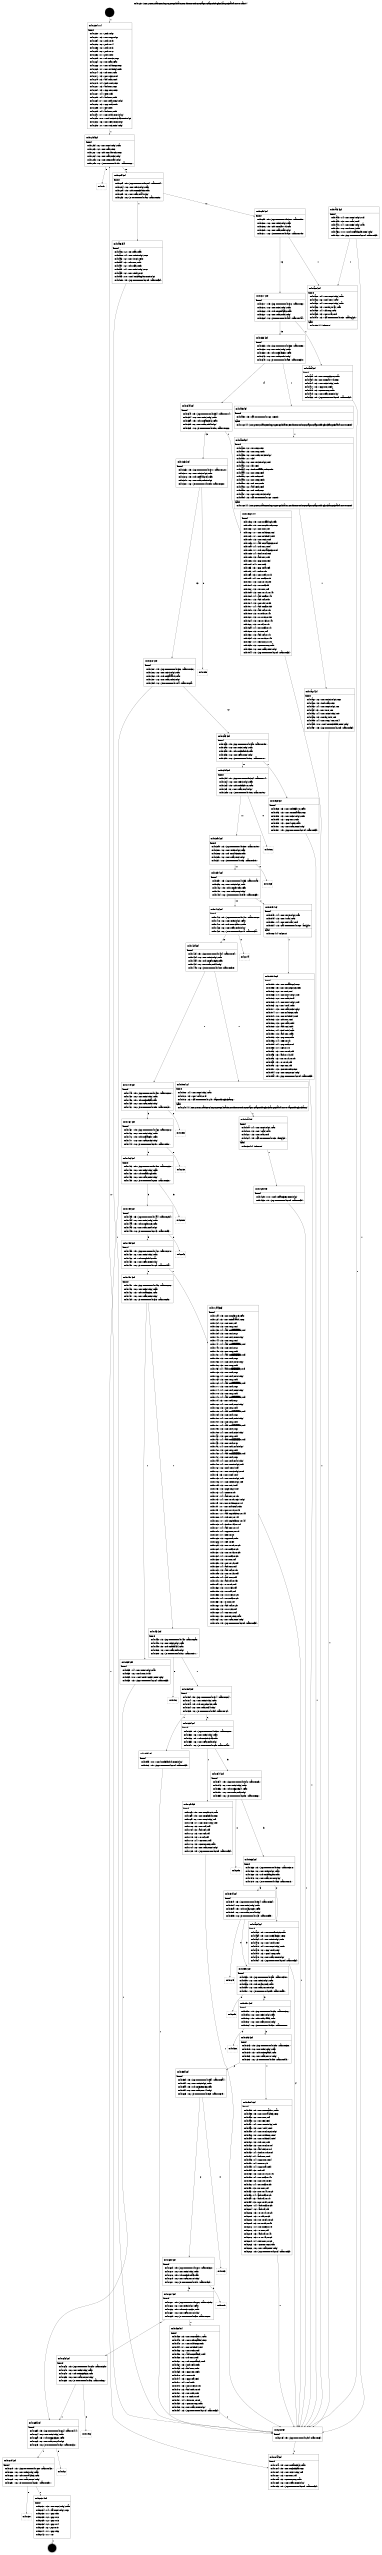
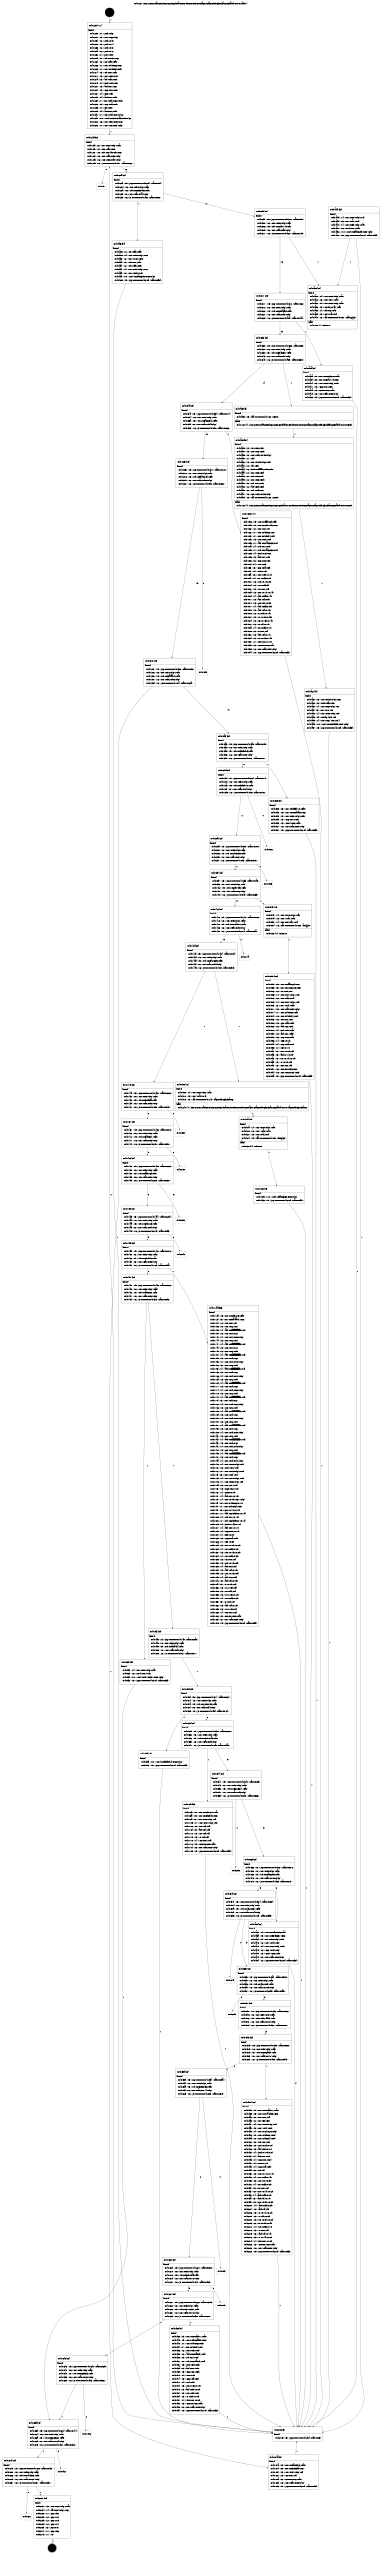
(173, 1700) -> none
(232, 2049) -> none
(294, 2447) -> (296, 2448)
